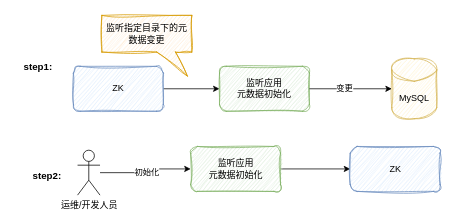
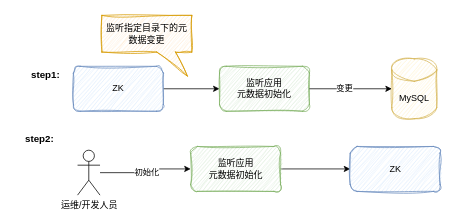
(38, 67) -> (45, 75)
(47, 176) -> (39, 138)
